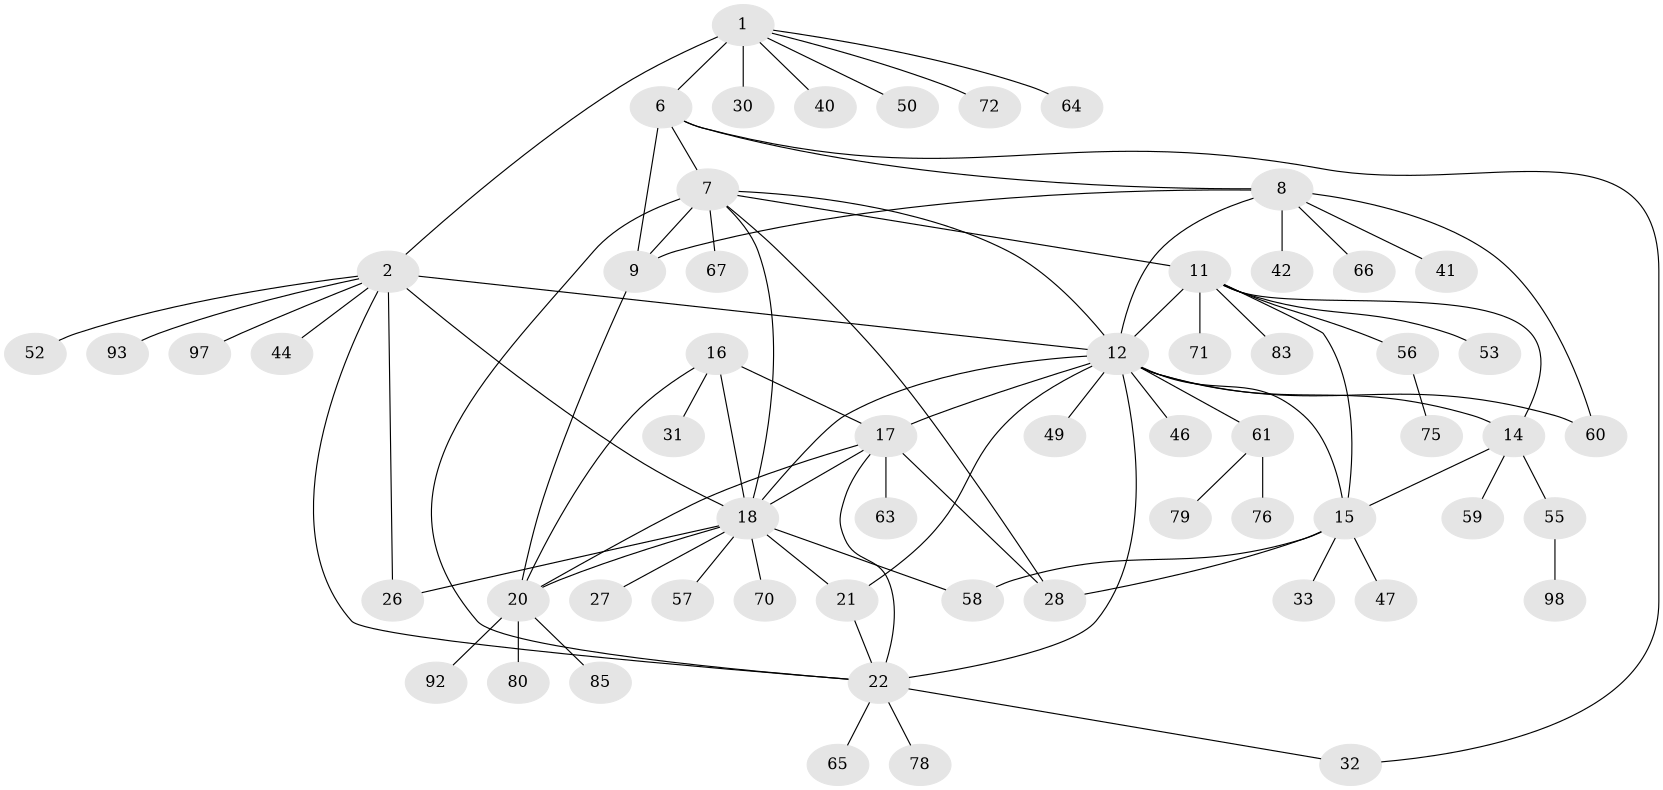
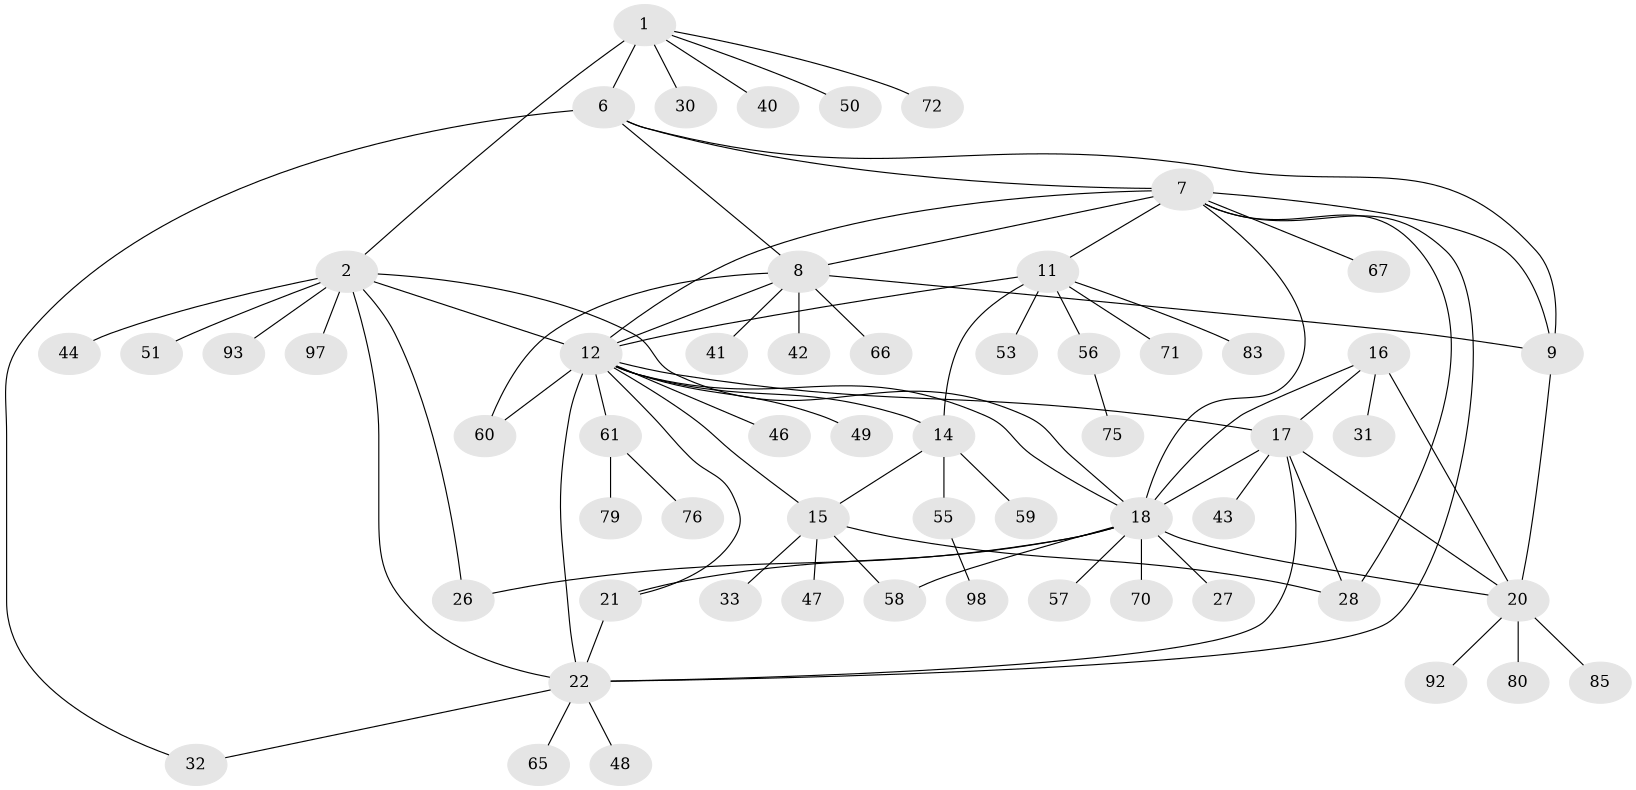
(1072, 107) -> none
none -> (991, 231)
(35, 354) -> (152, 354)
(1337, 360) -> none
(886, 518) -> (1224, 518)
(920, 765) -> (621, 765)
